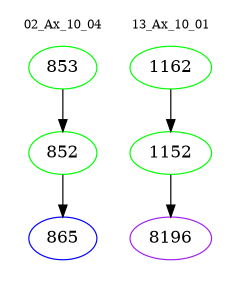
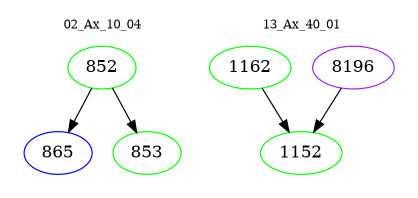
(171, 26) -> (302, 26)
(63, 104) -> (122, 105)
(171, 190) -> (331, 105)
